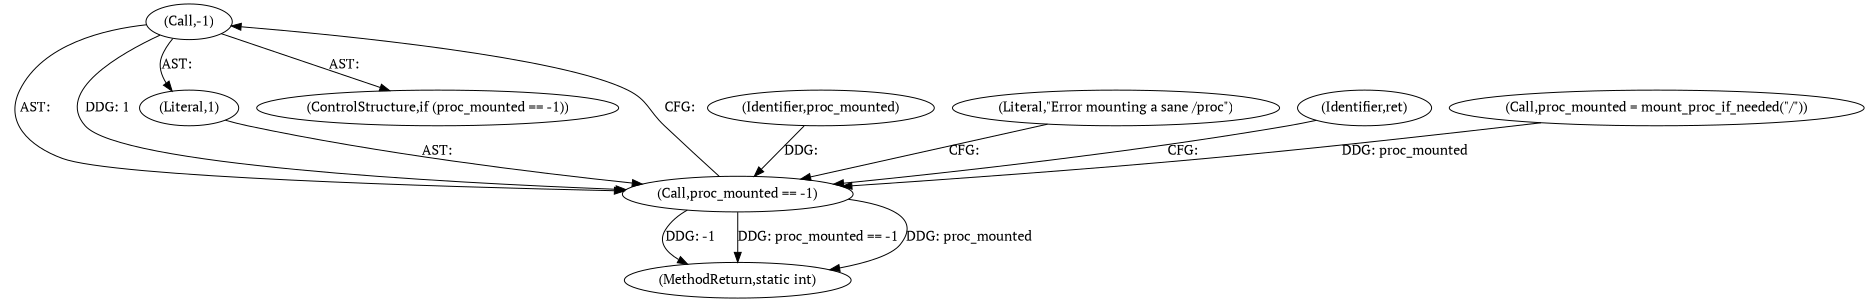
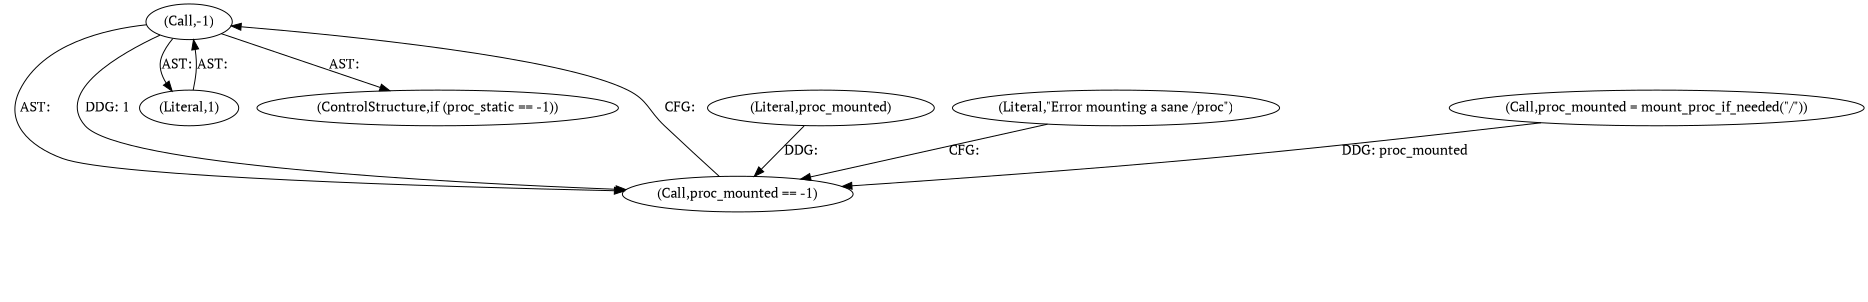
(438, 108) -> (438, 108)
(821, 108) -> (821, 108)
(1365, 108) -> none
(428, 157) -> (196, 70)
(738, 280) -> none
